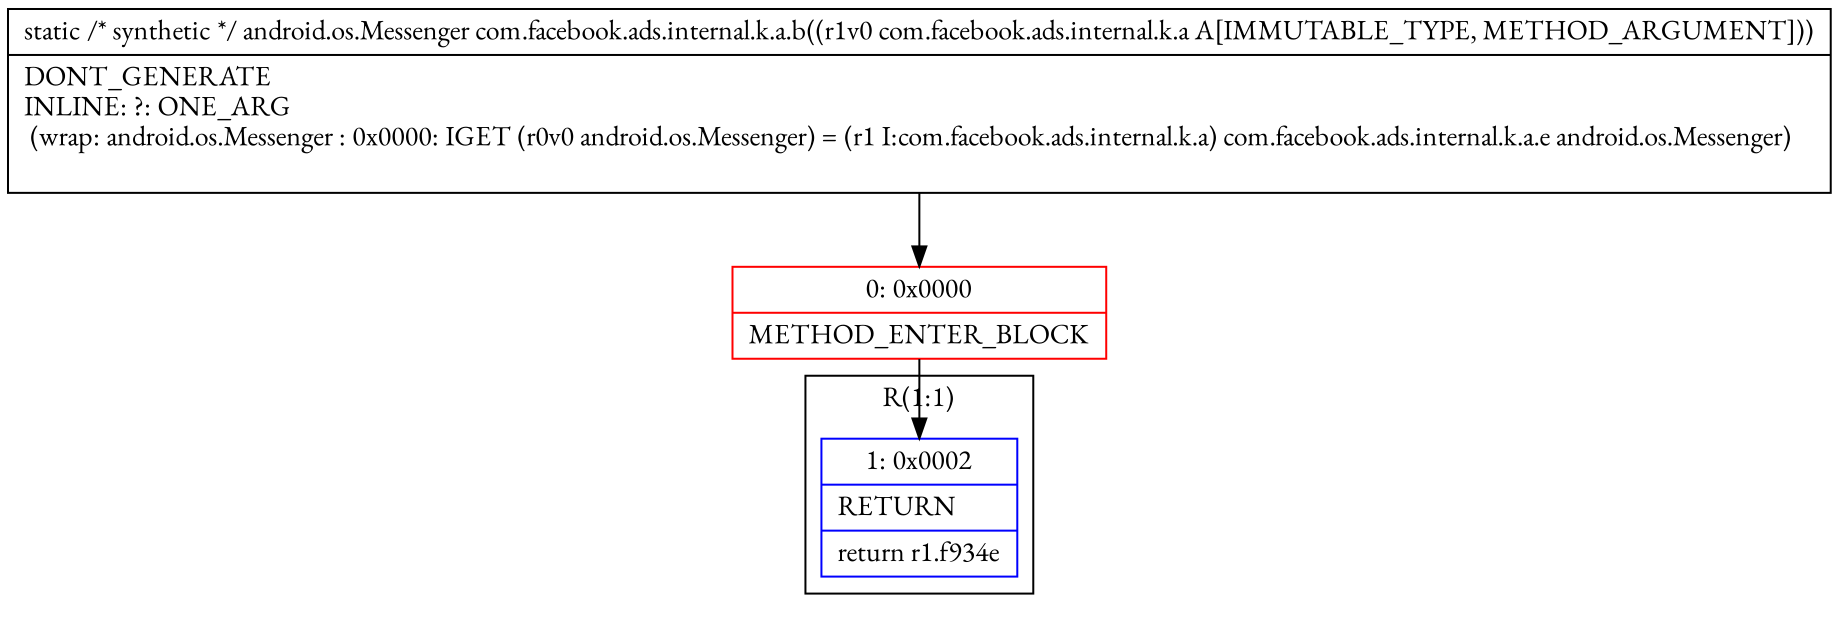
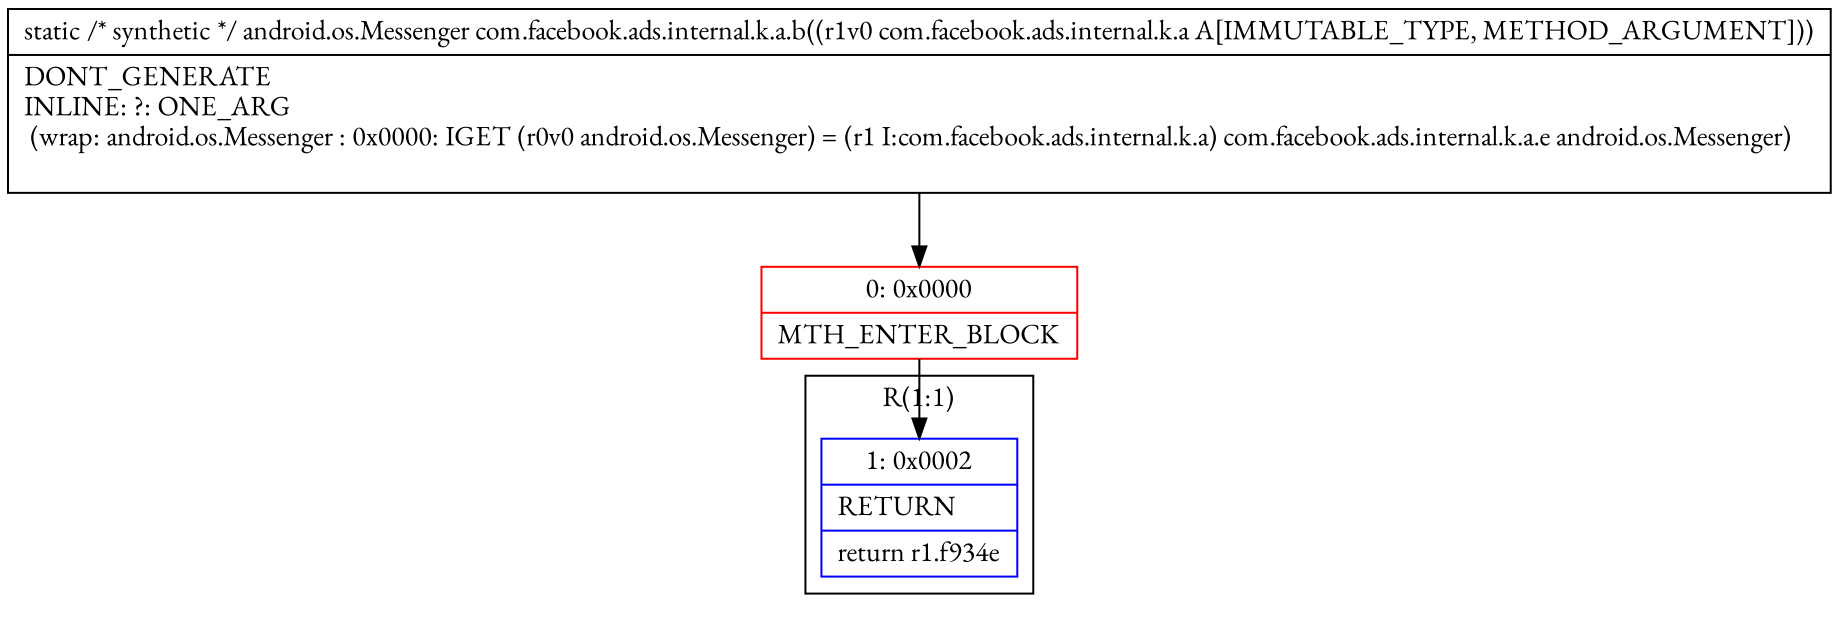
(919, 335) -> (919, 335)
